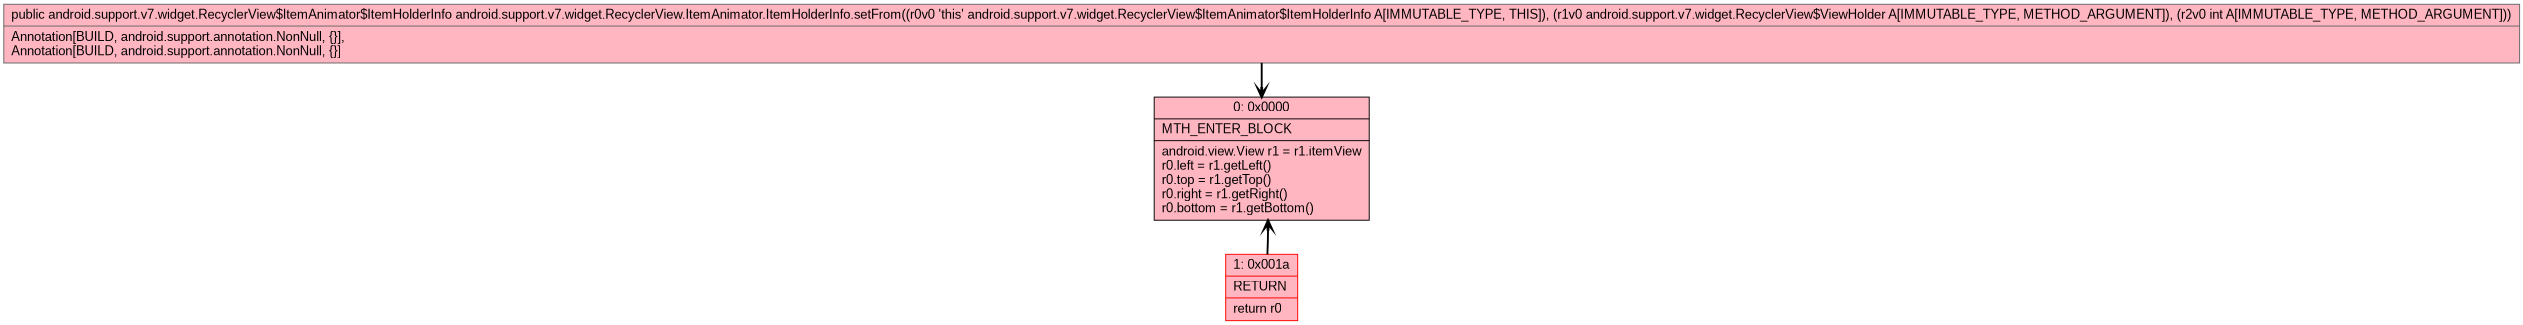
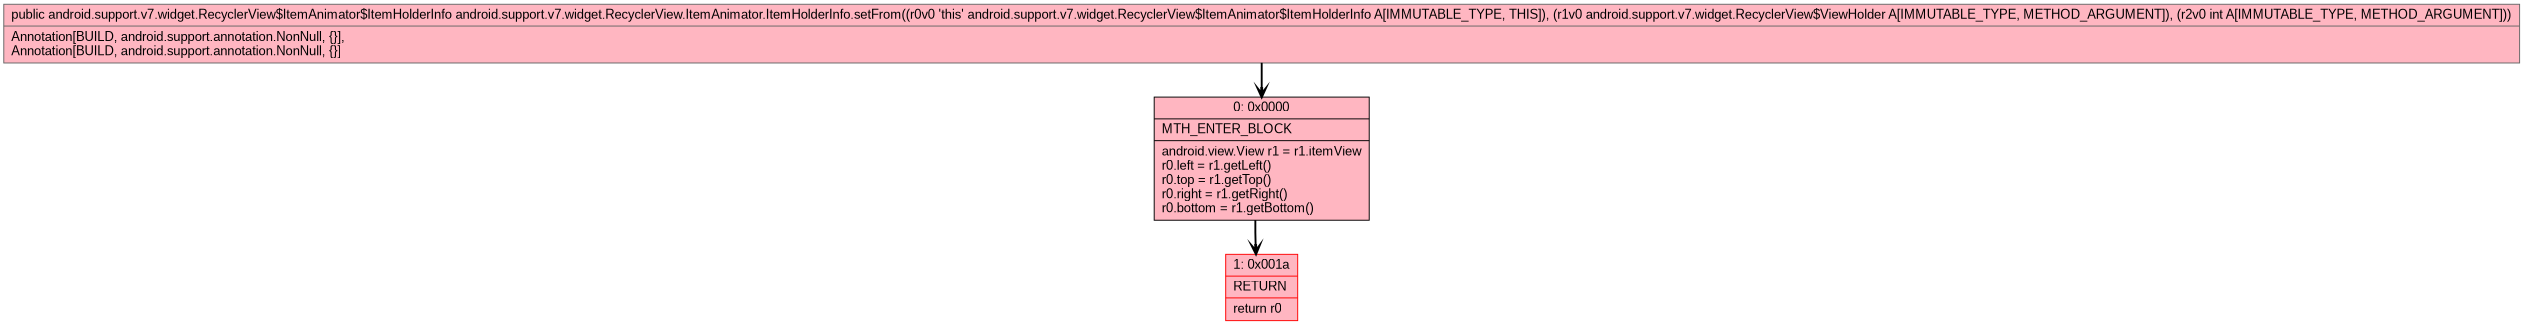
(1268, 242) -> (1255, 232)
